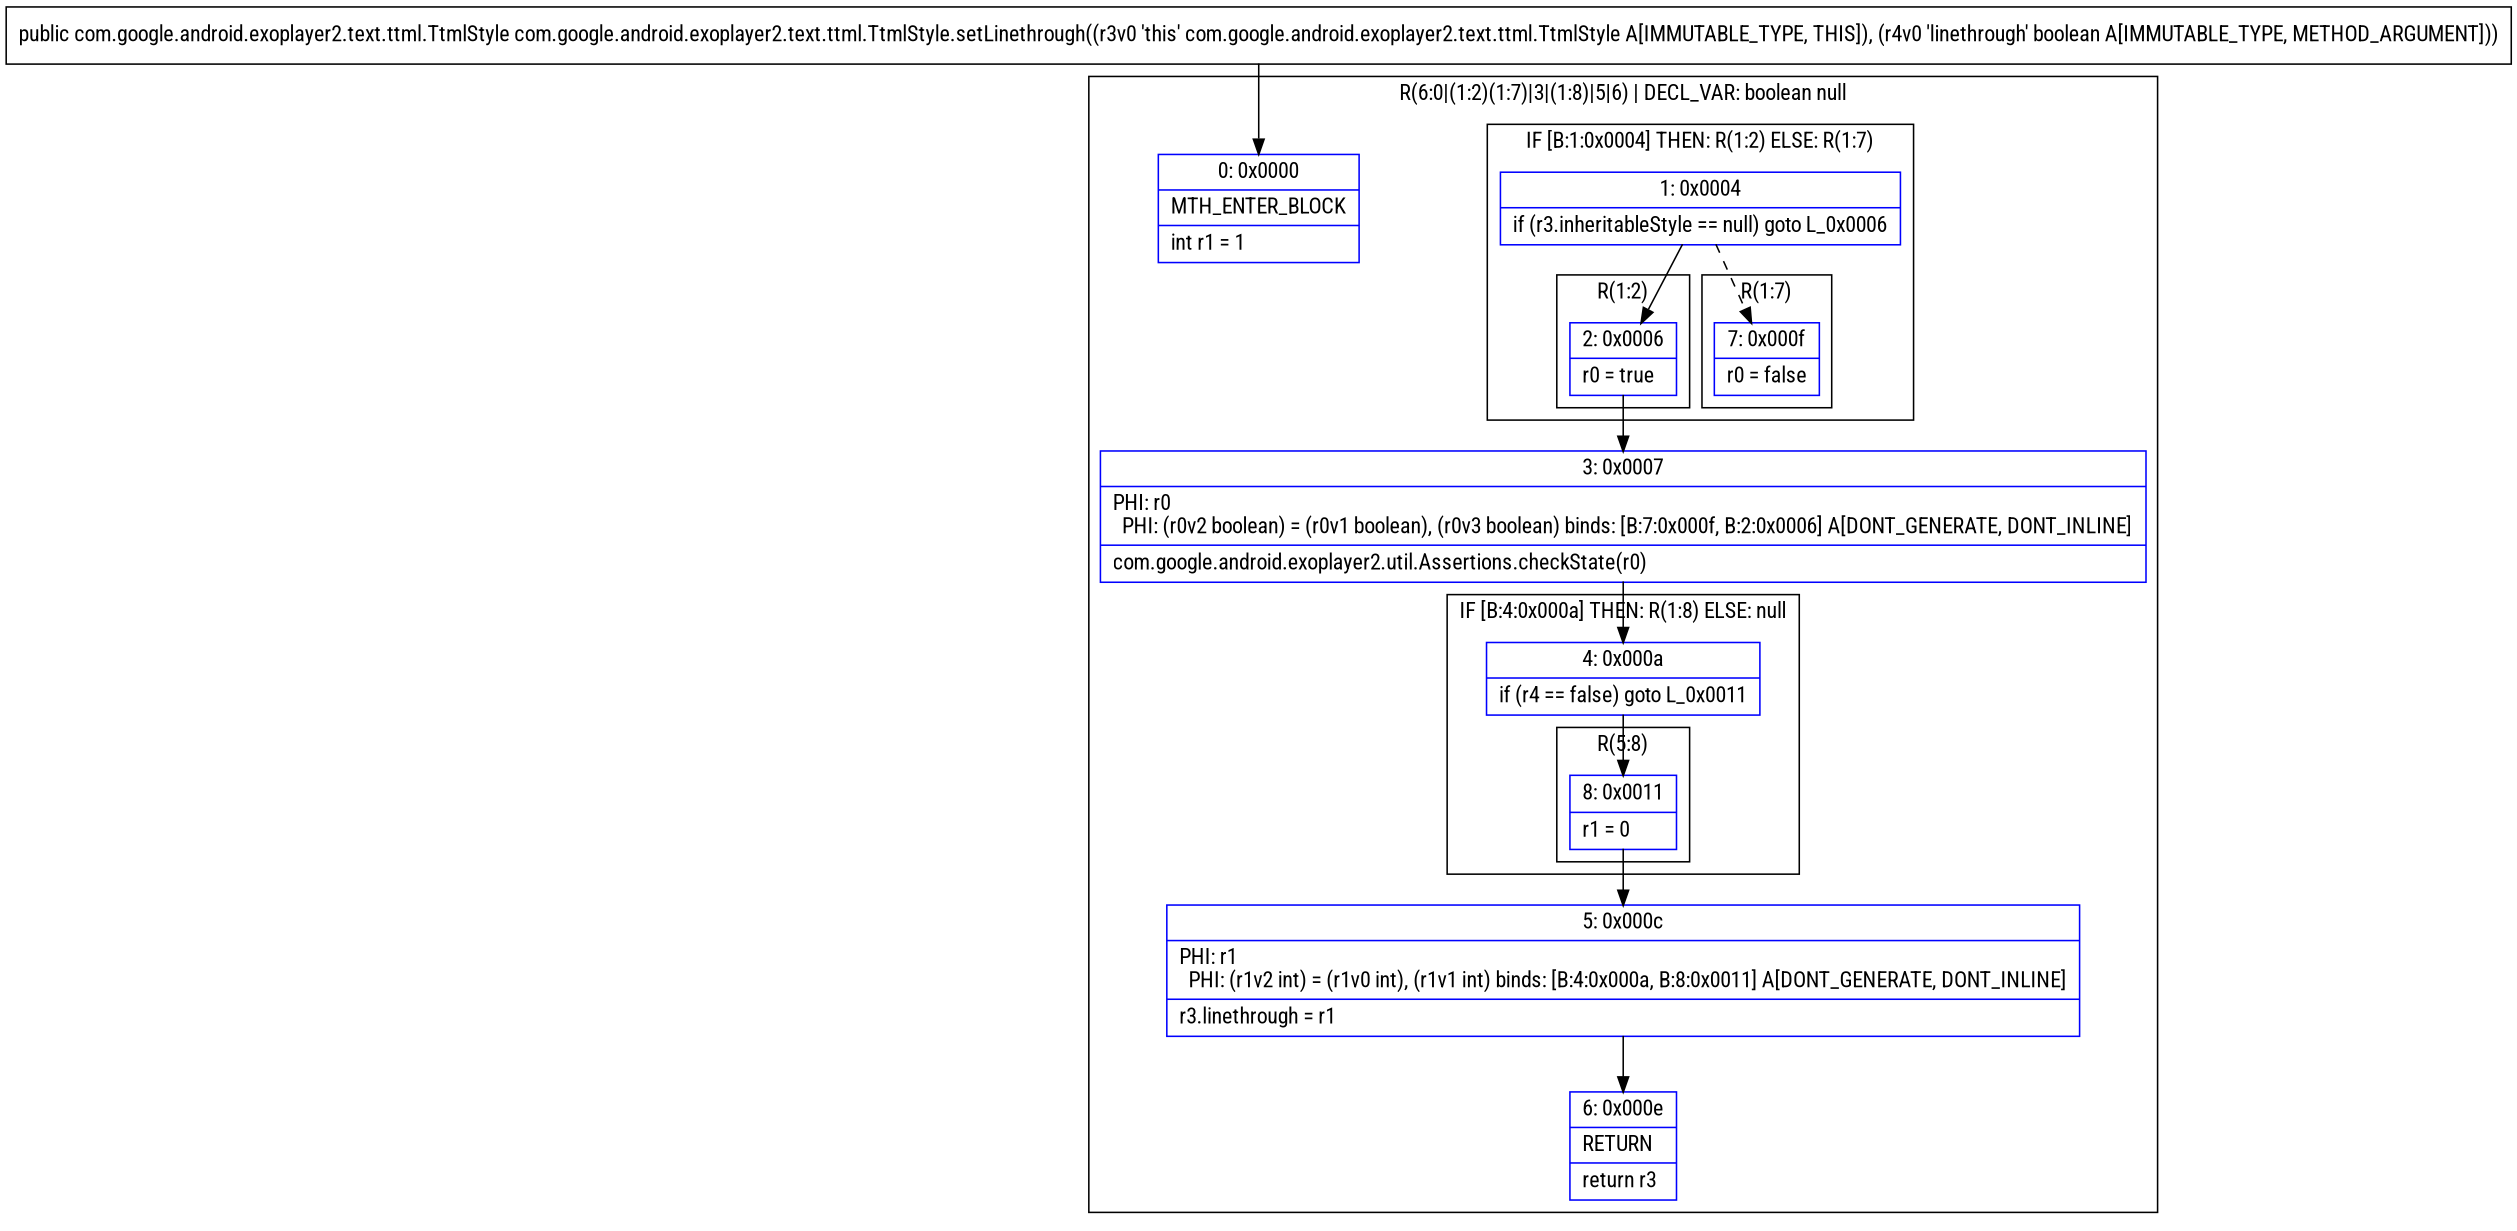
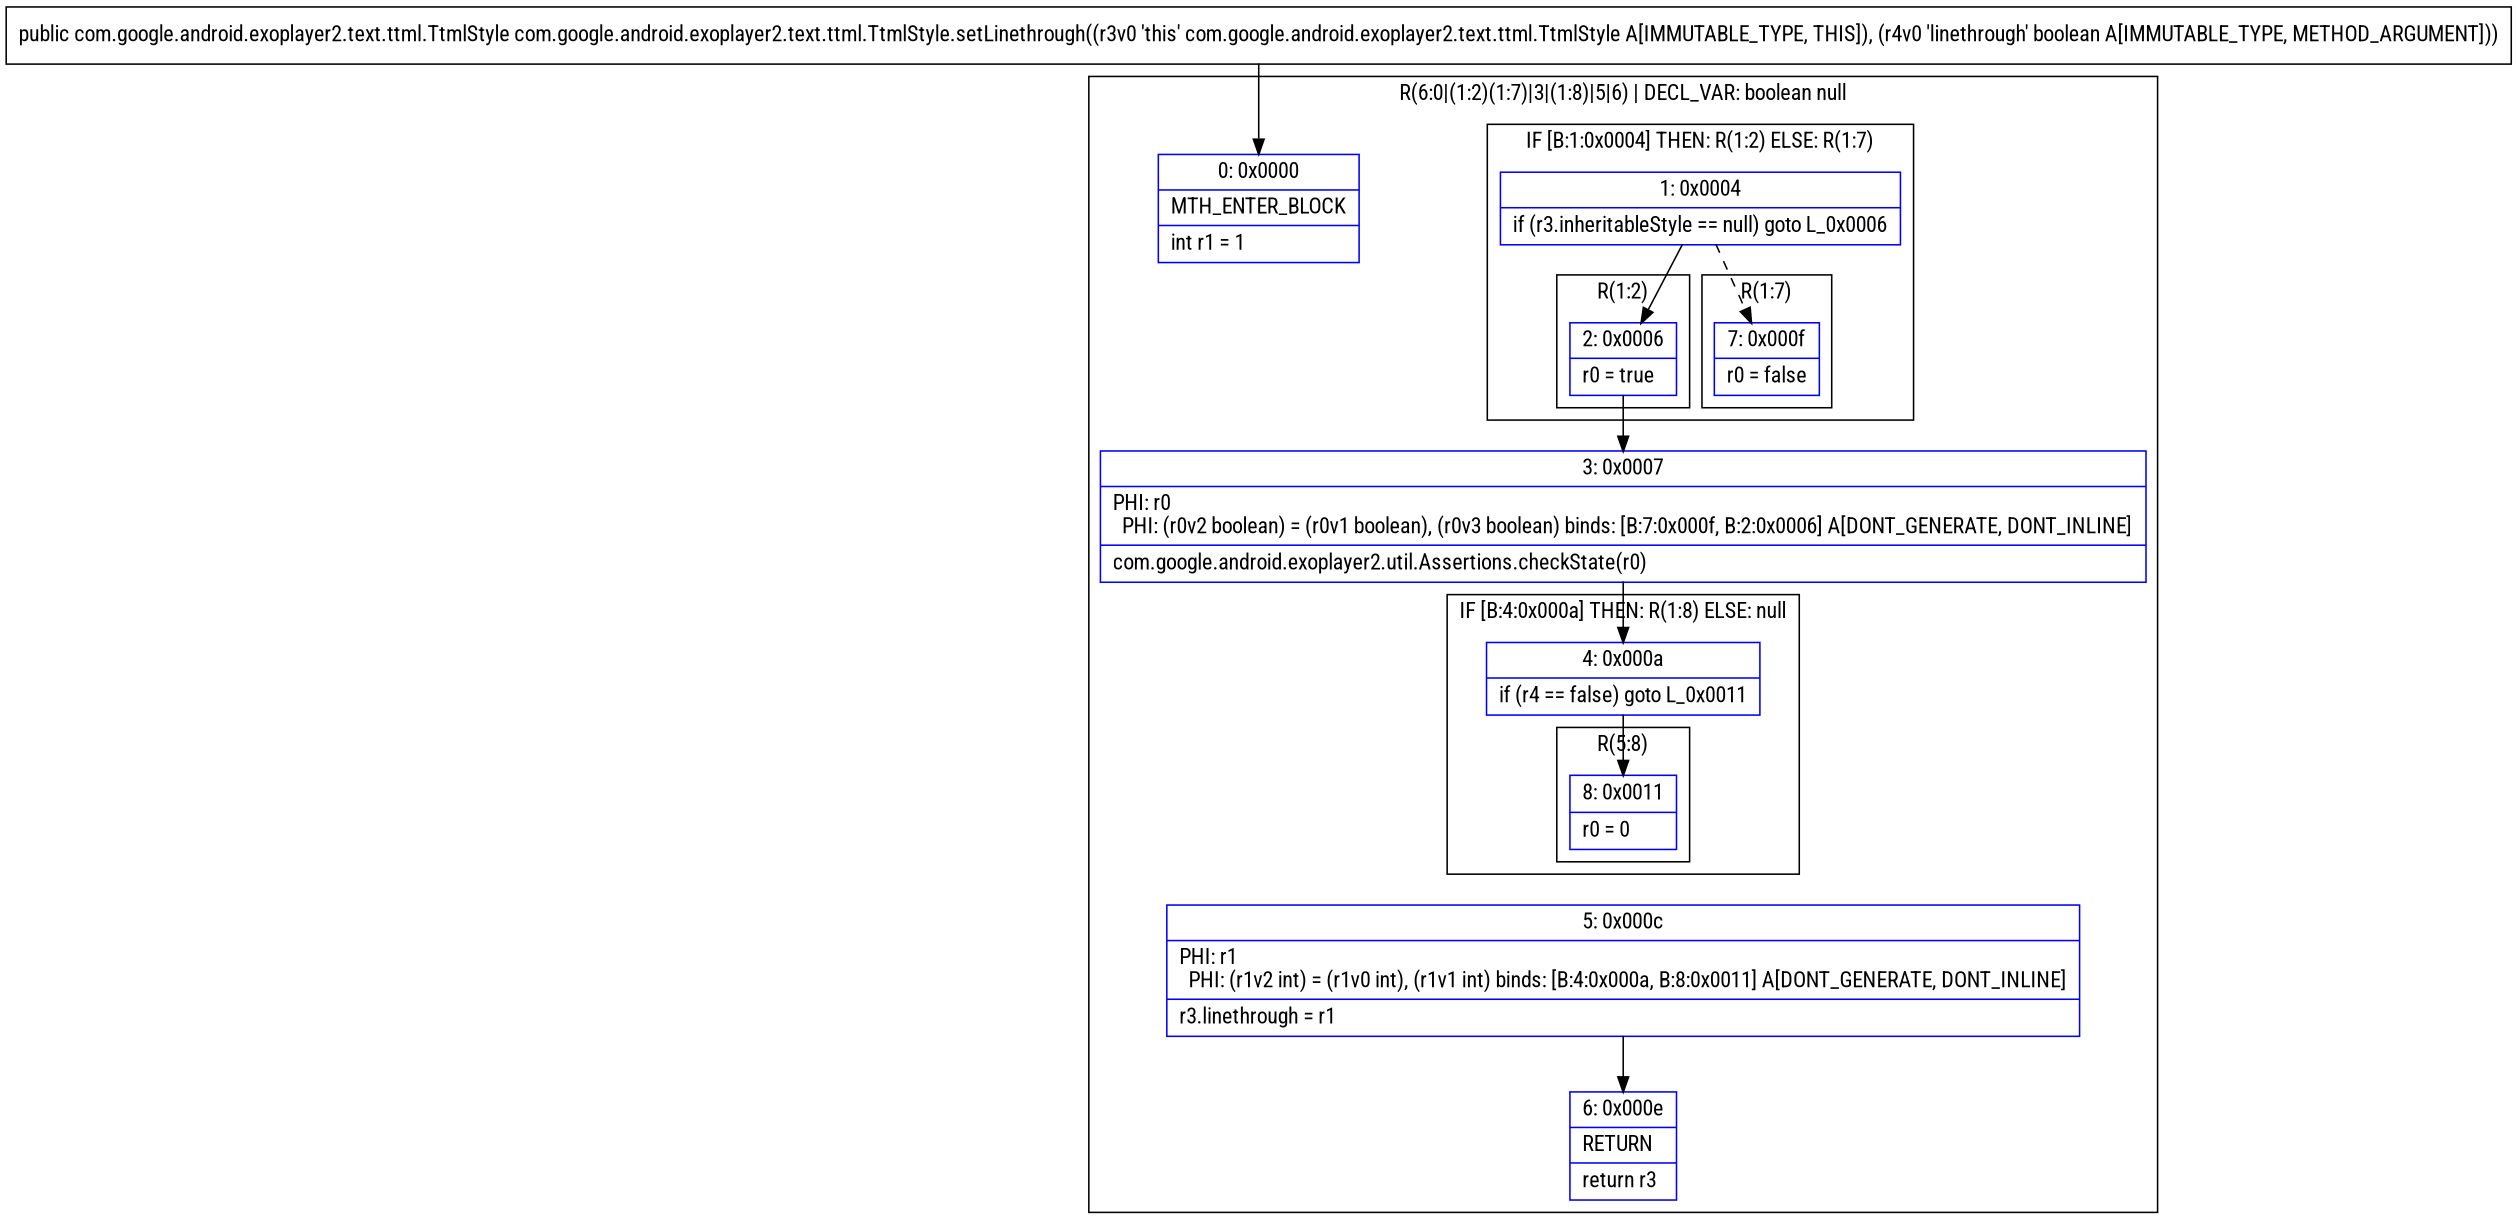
(1606, 830) -> (1606, 830)
(1623, 869) -> none
